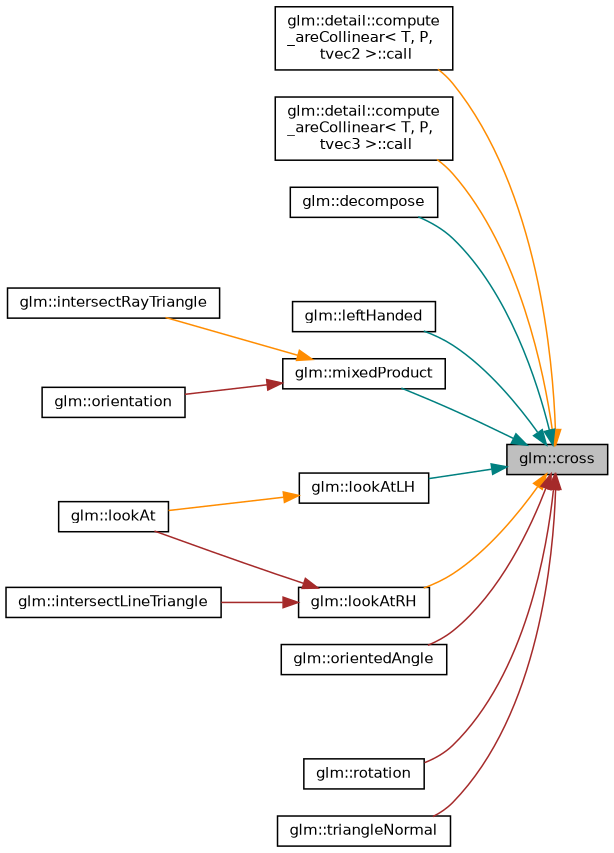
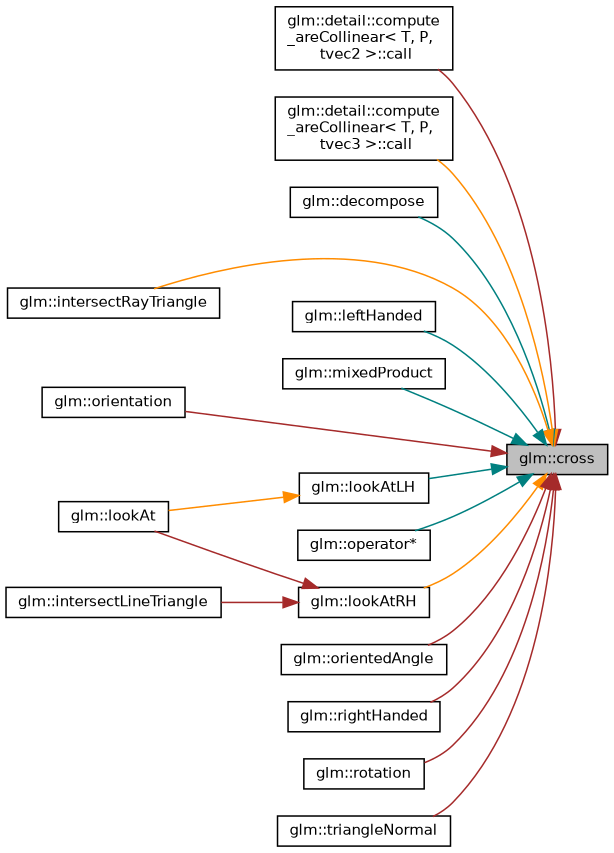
(527, 238) -> (527, 238)
(232, 336) -> (391, 266)
(226, 390) -> (338, 431)
none -> (364, 545)
none -> (364, 717)
